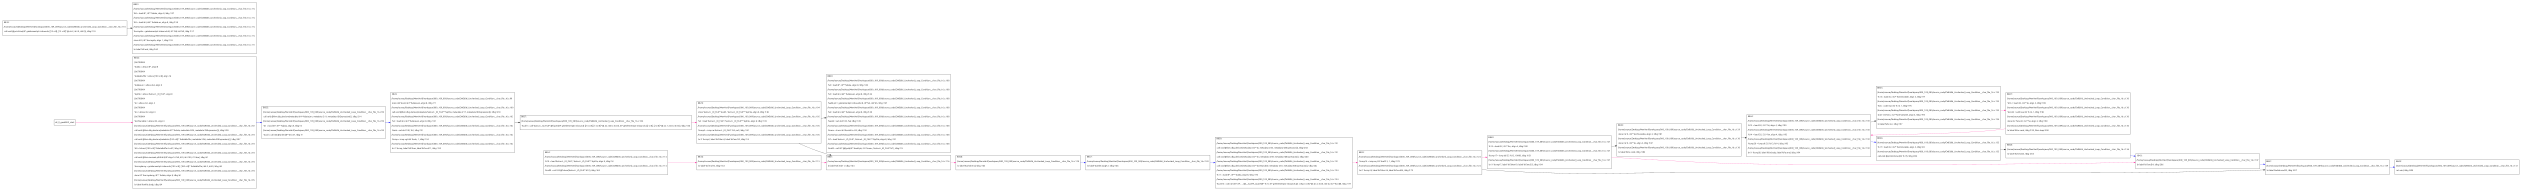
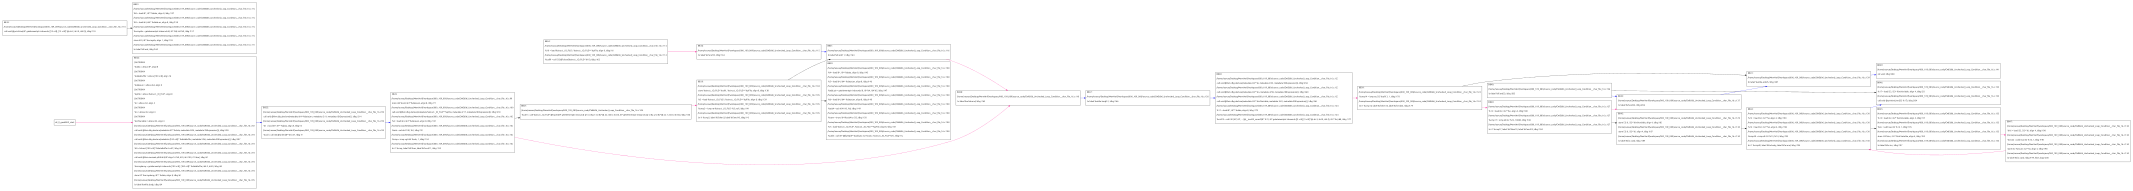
(2002, 149) -> (1743, 92)
(823, 163) -> (823, 52)
none -> (767, 165)
